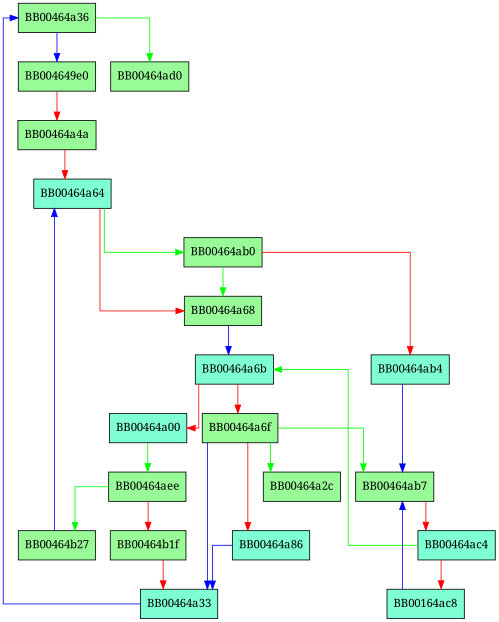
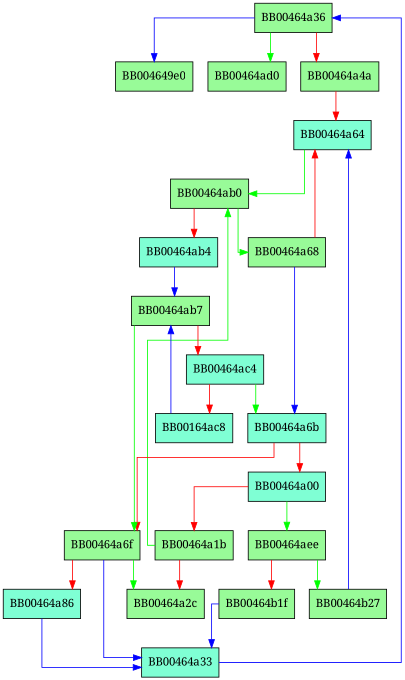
(57, 102) -> (316, 43)
(100, 298) -> (315, 198)
(339, 428) -> (134, 424)
none -> (194, 545)
(163, 570) -> (212, 618)
